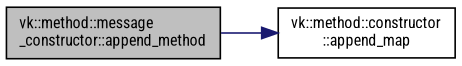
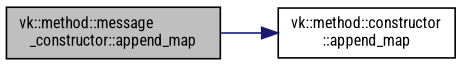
(113, 33) -> (113, 33)
